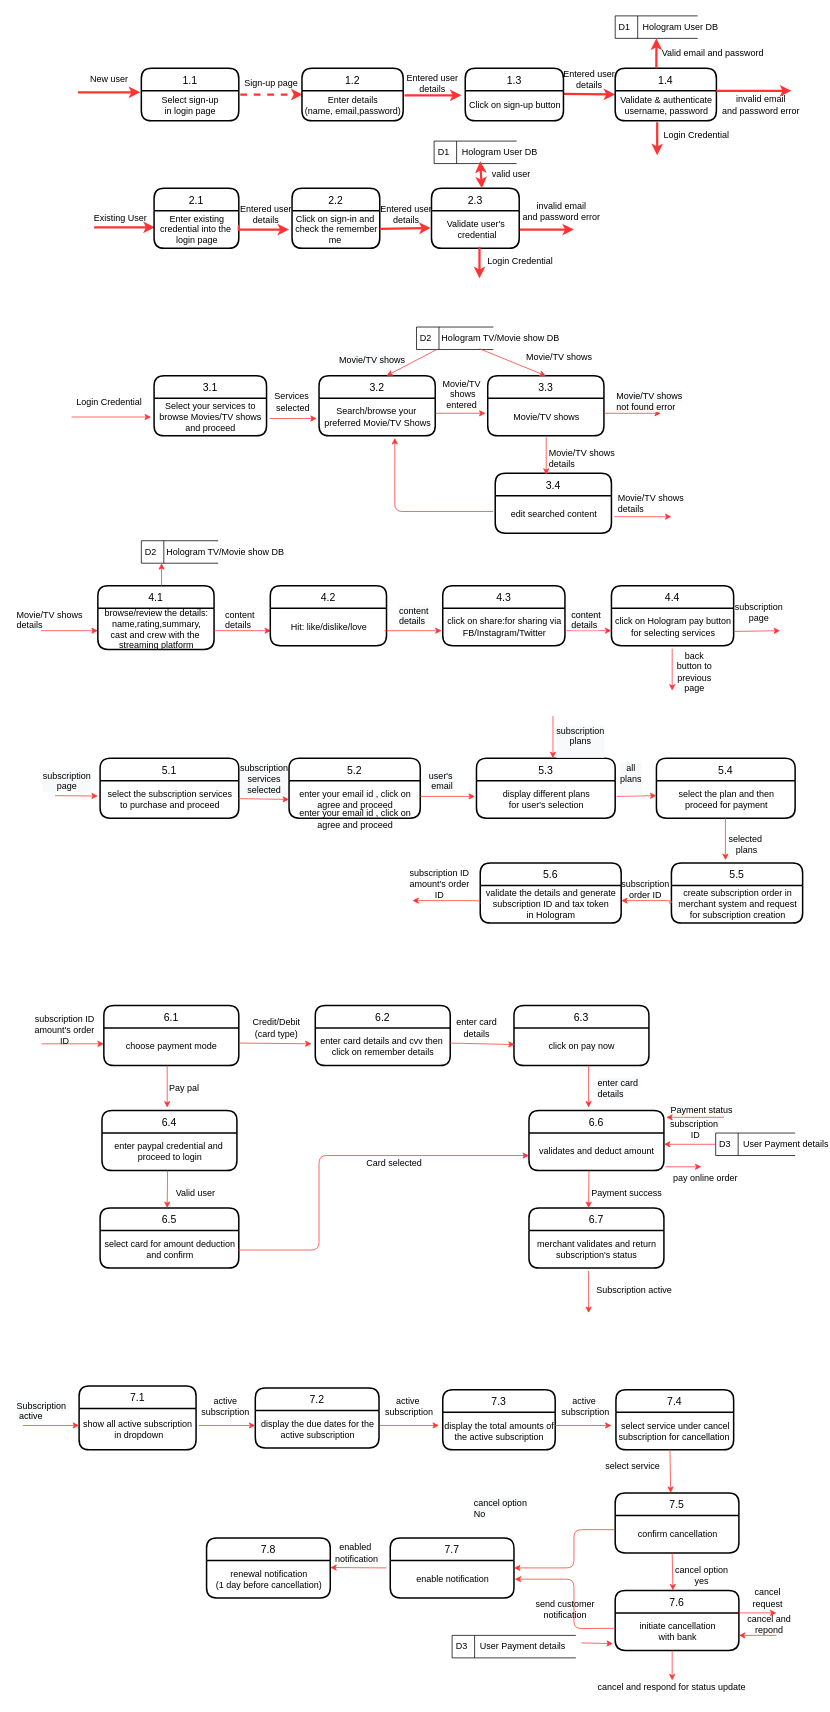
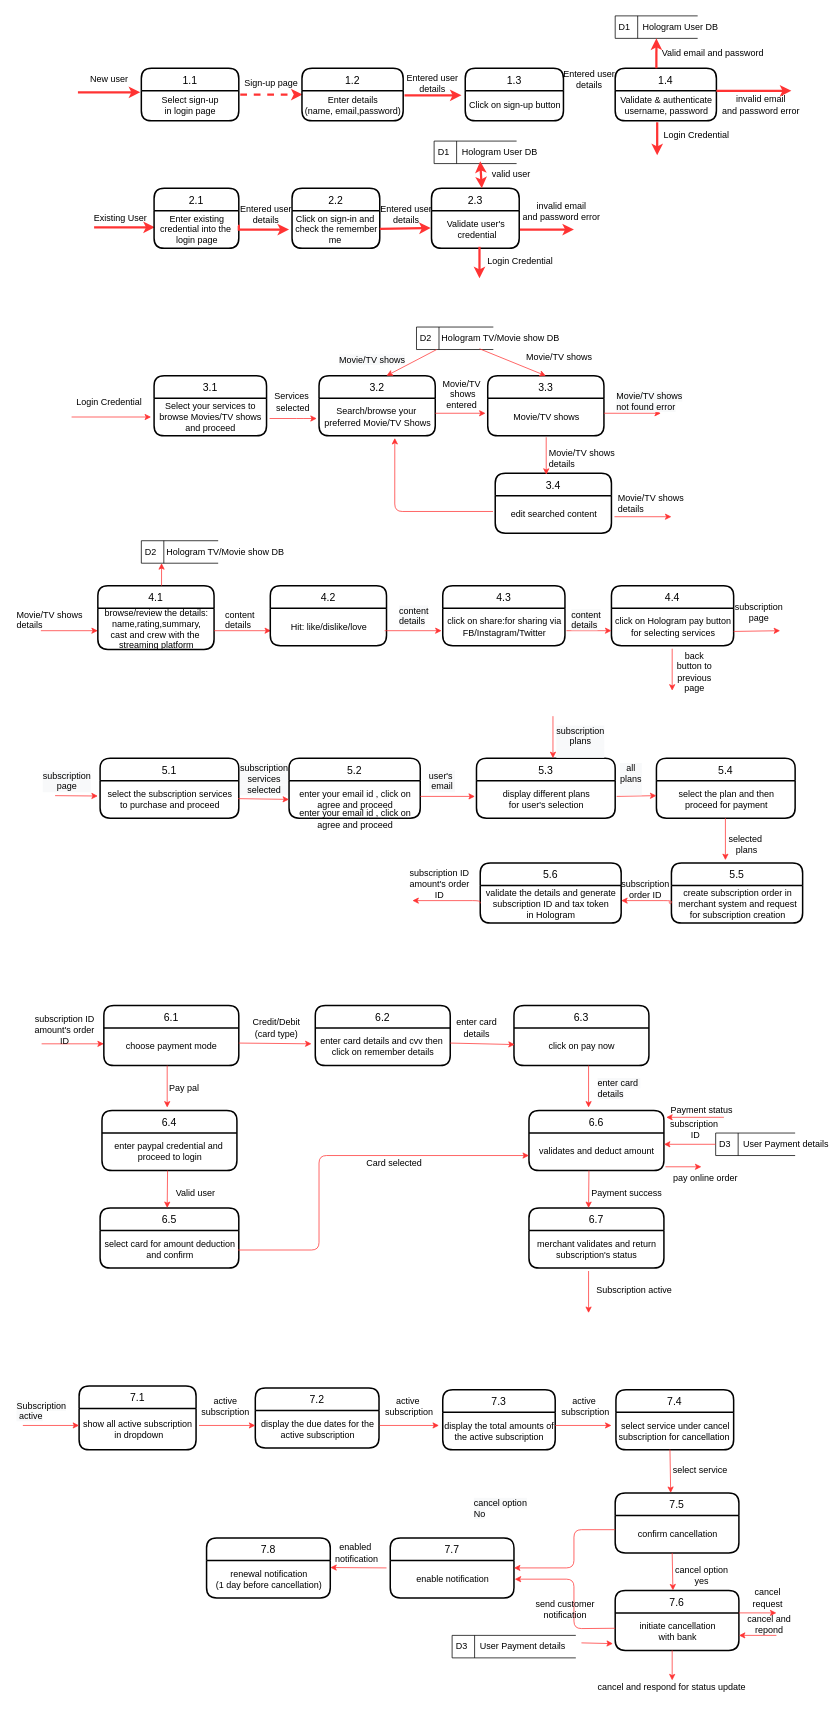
(586, 94) -> none
(633, 1467) -> (700, 1470)
